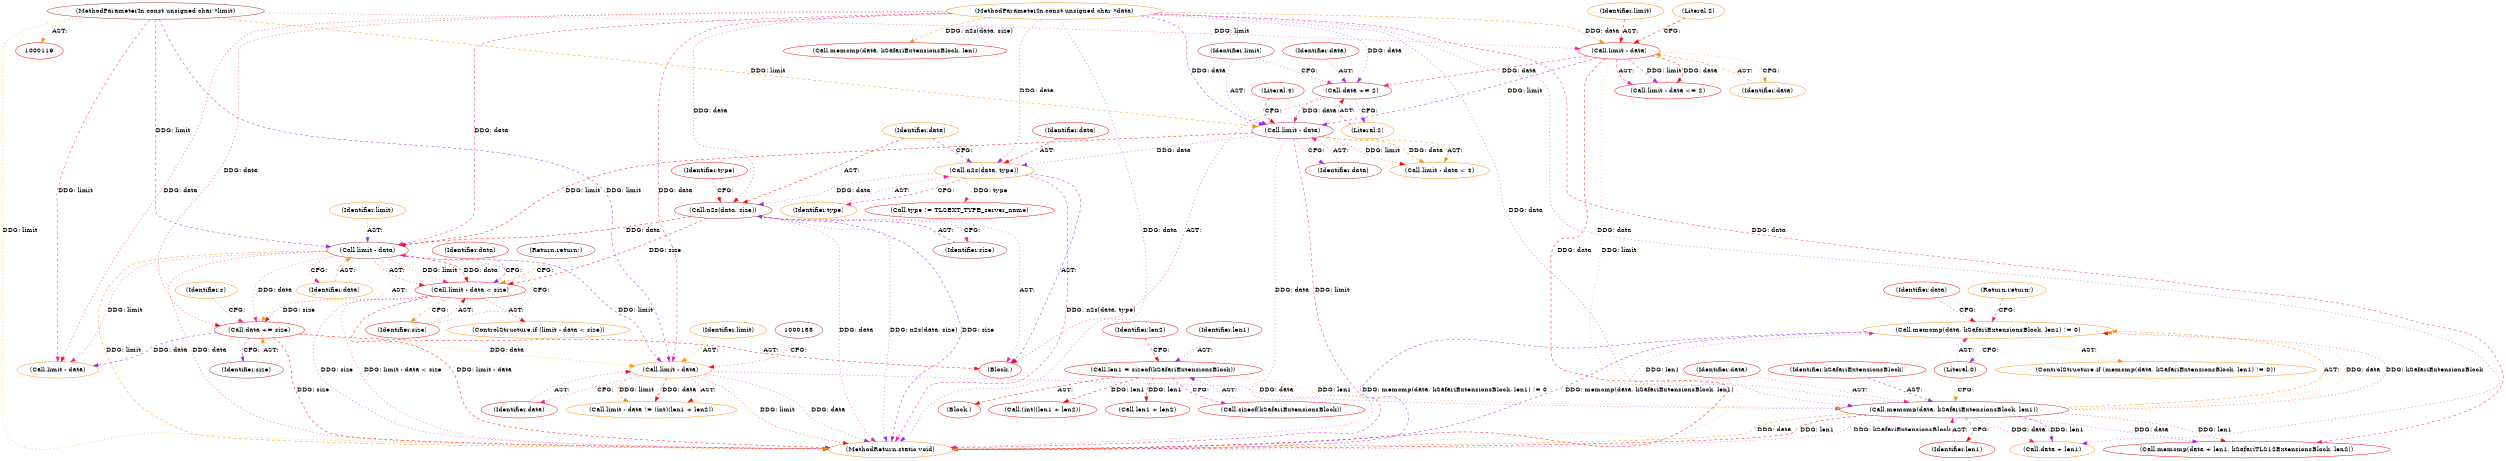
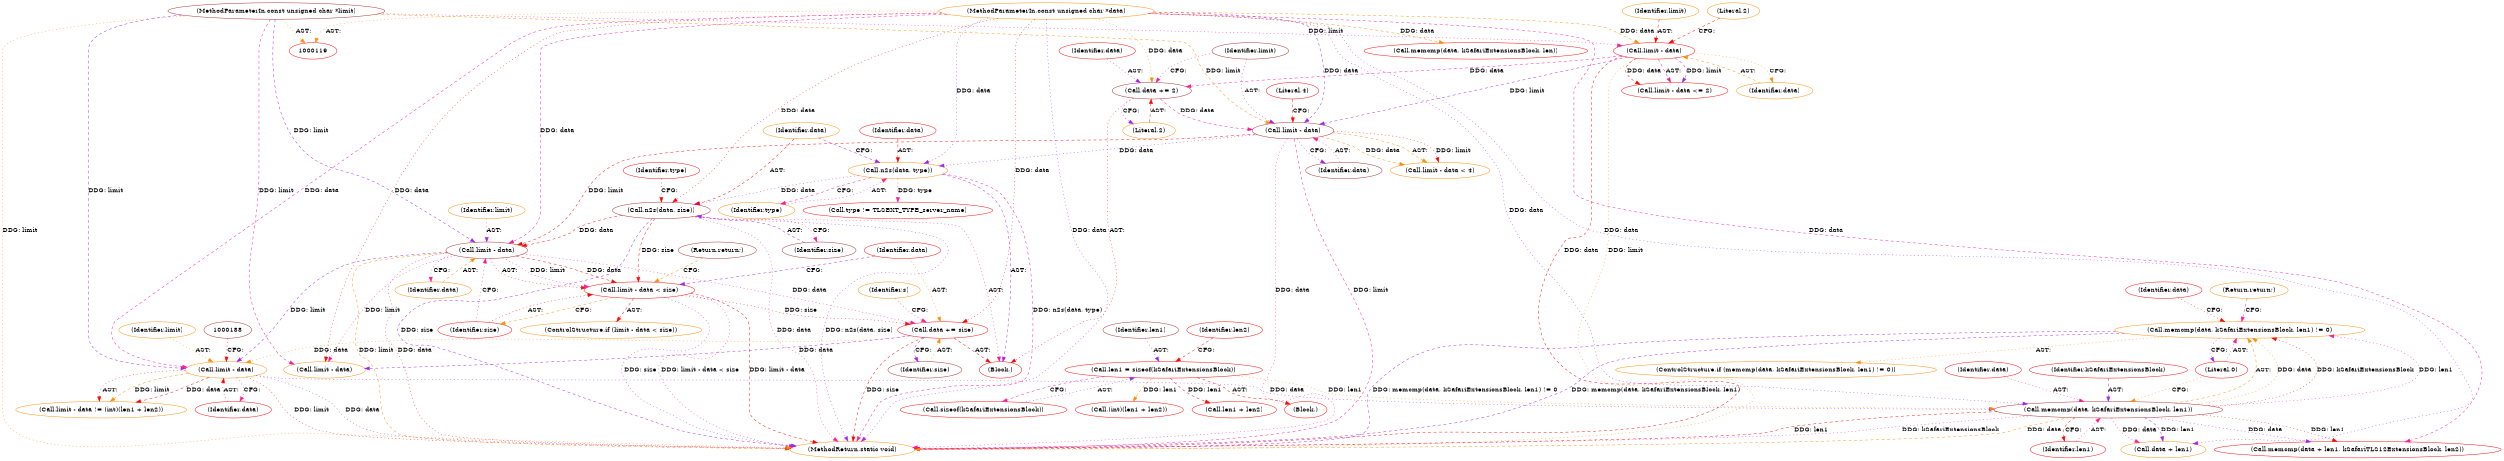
none -> (625, 13)
(1290, 25) -> (1131, 35)
(979, 31) -> (1417, 31)
(501, 308) -> (627, 308)
(1103, 389) -> (1143, 387)
